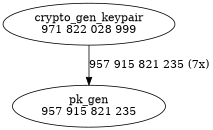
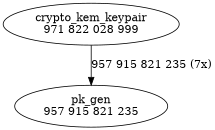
(89, 24) -> (91, 24)
